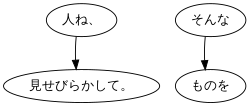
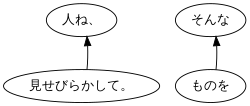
(75, 48) -> (88, 58)
(205, 48) -> (217, 58)
